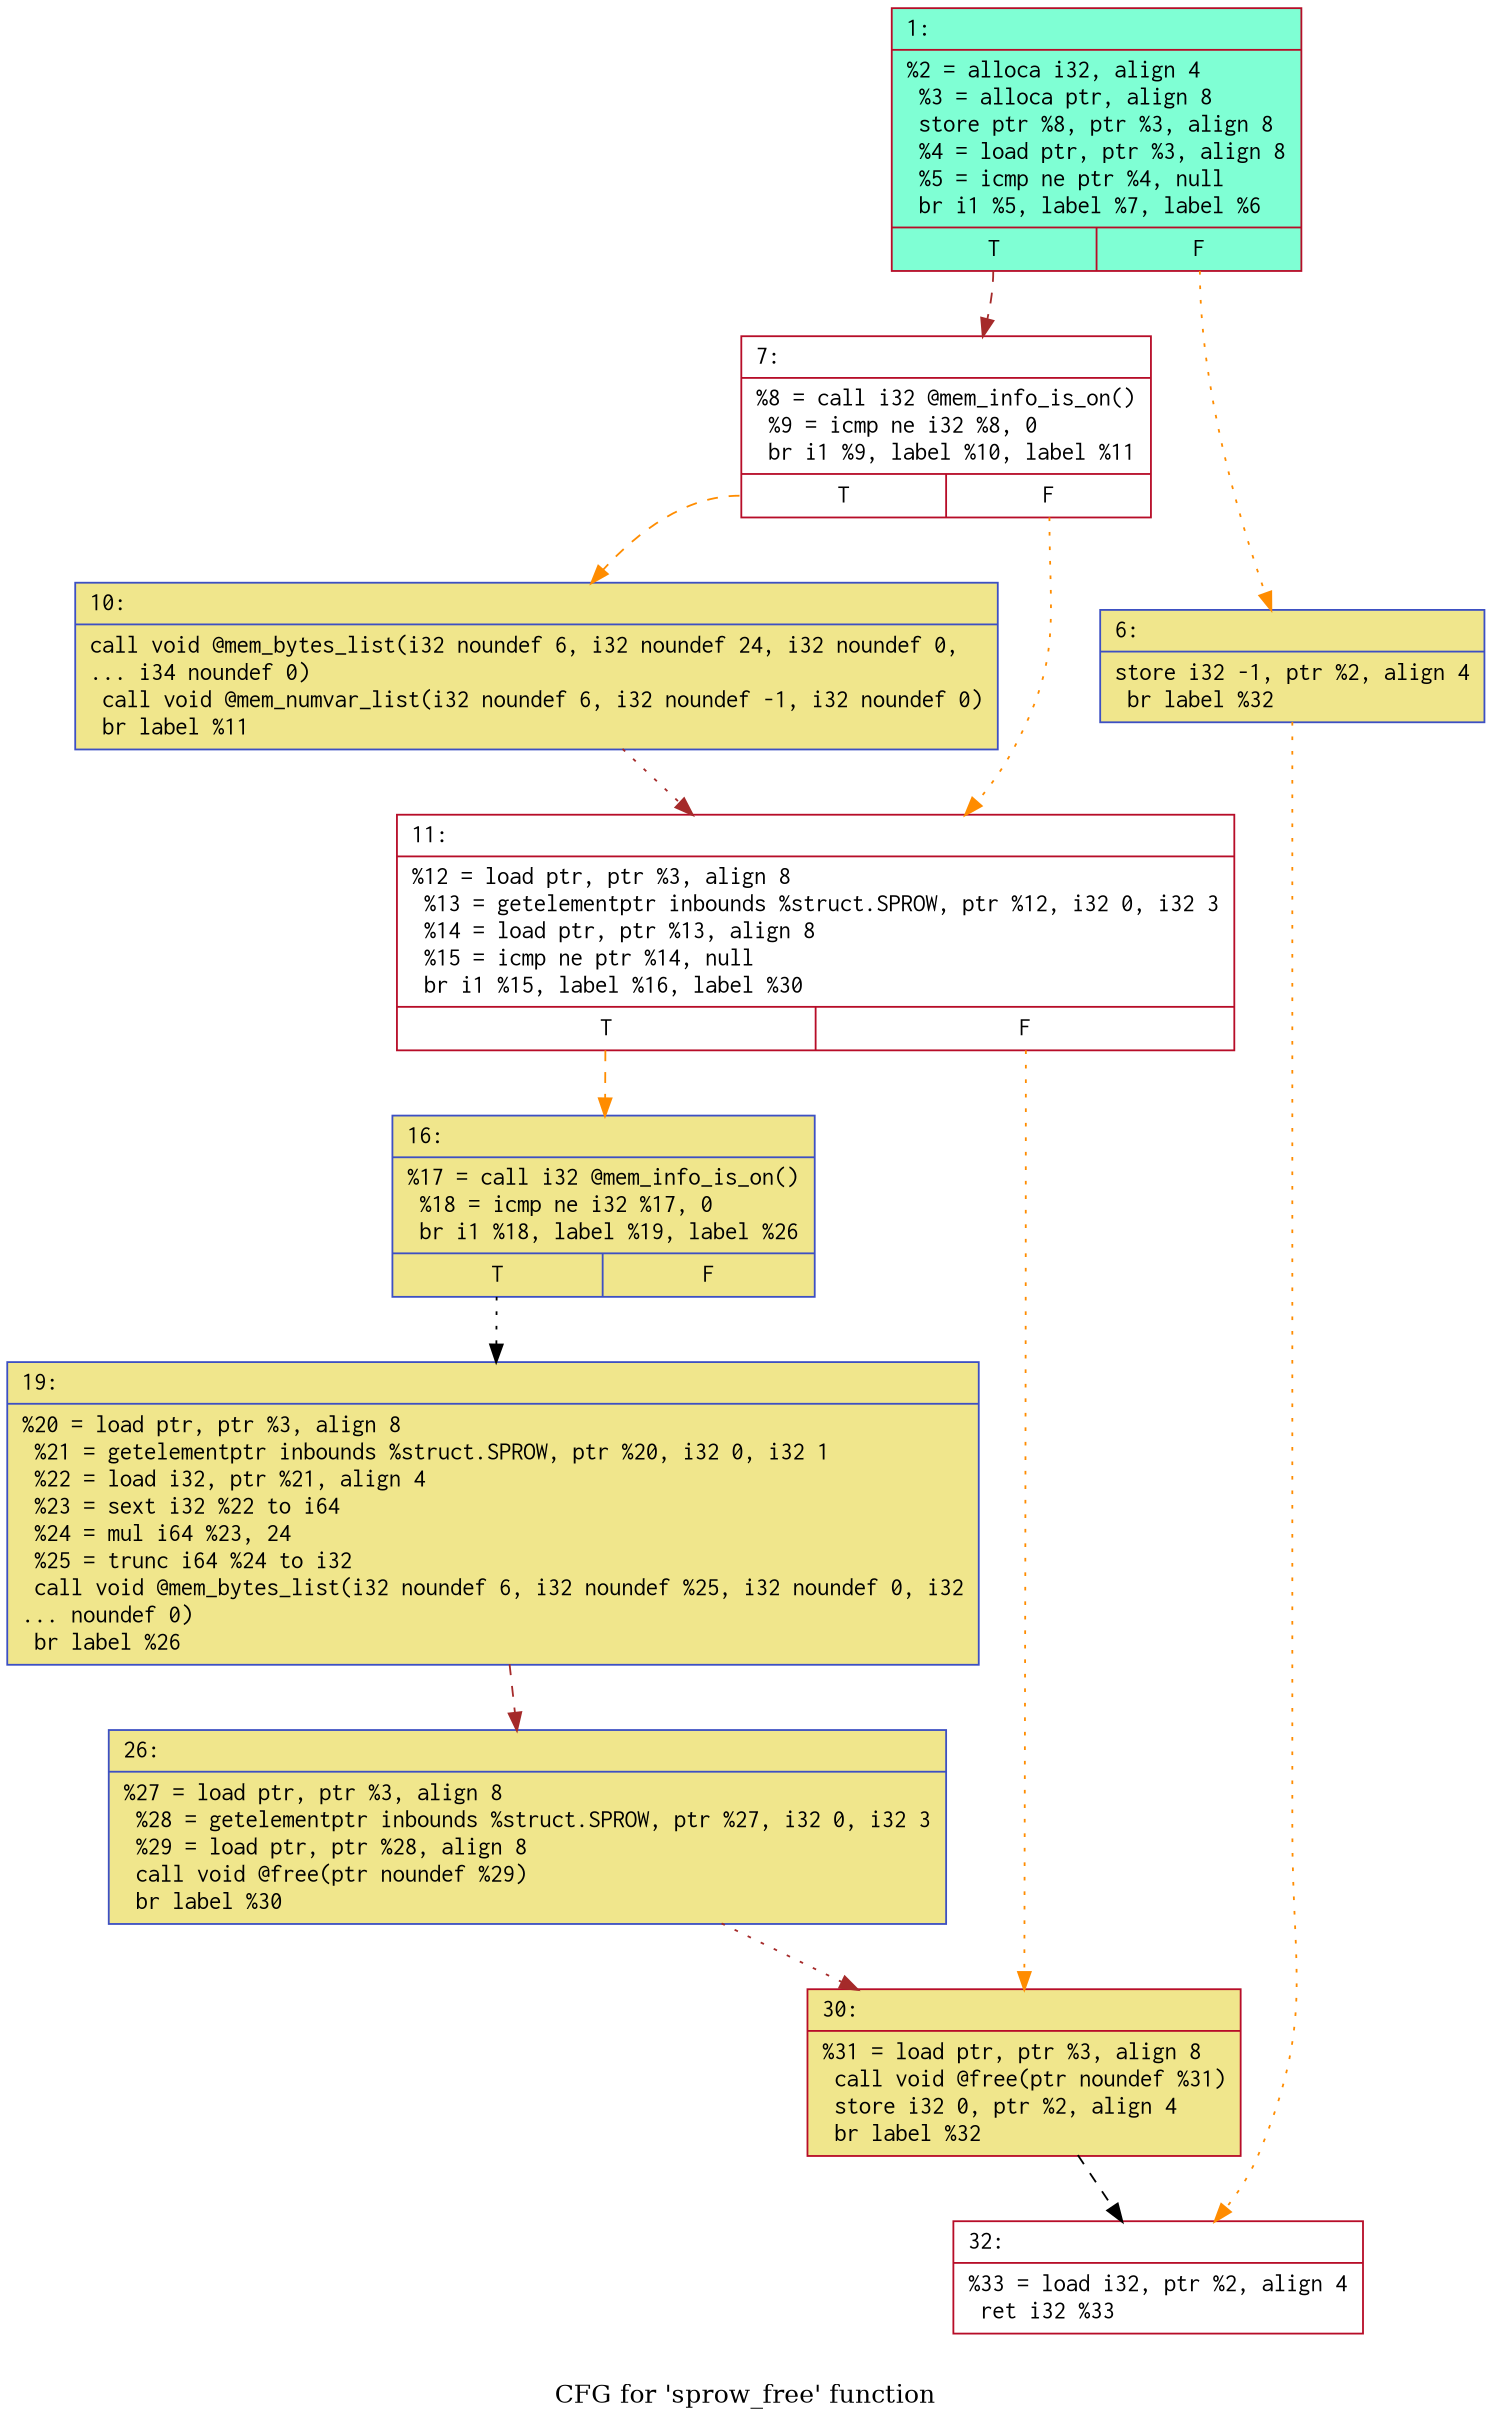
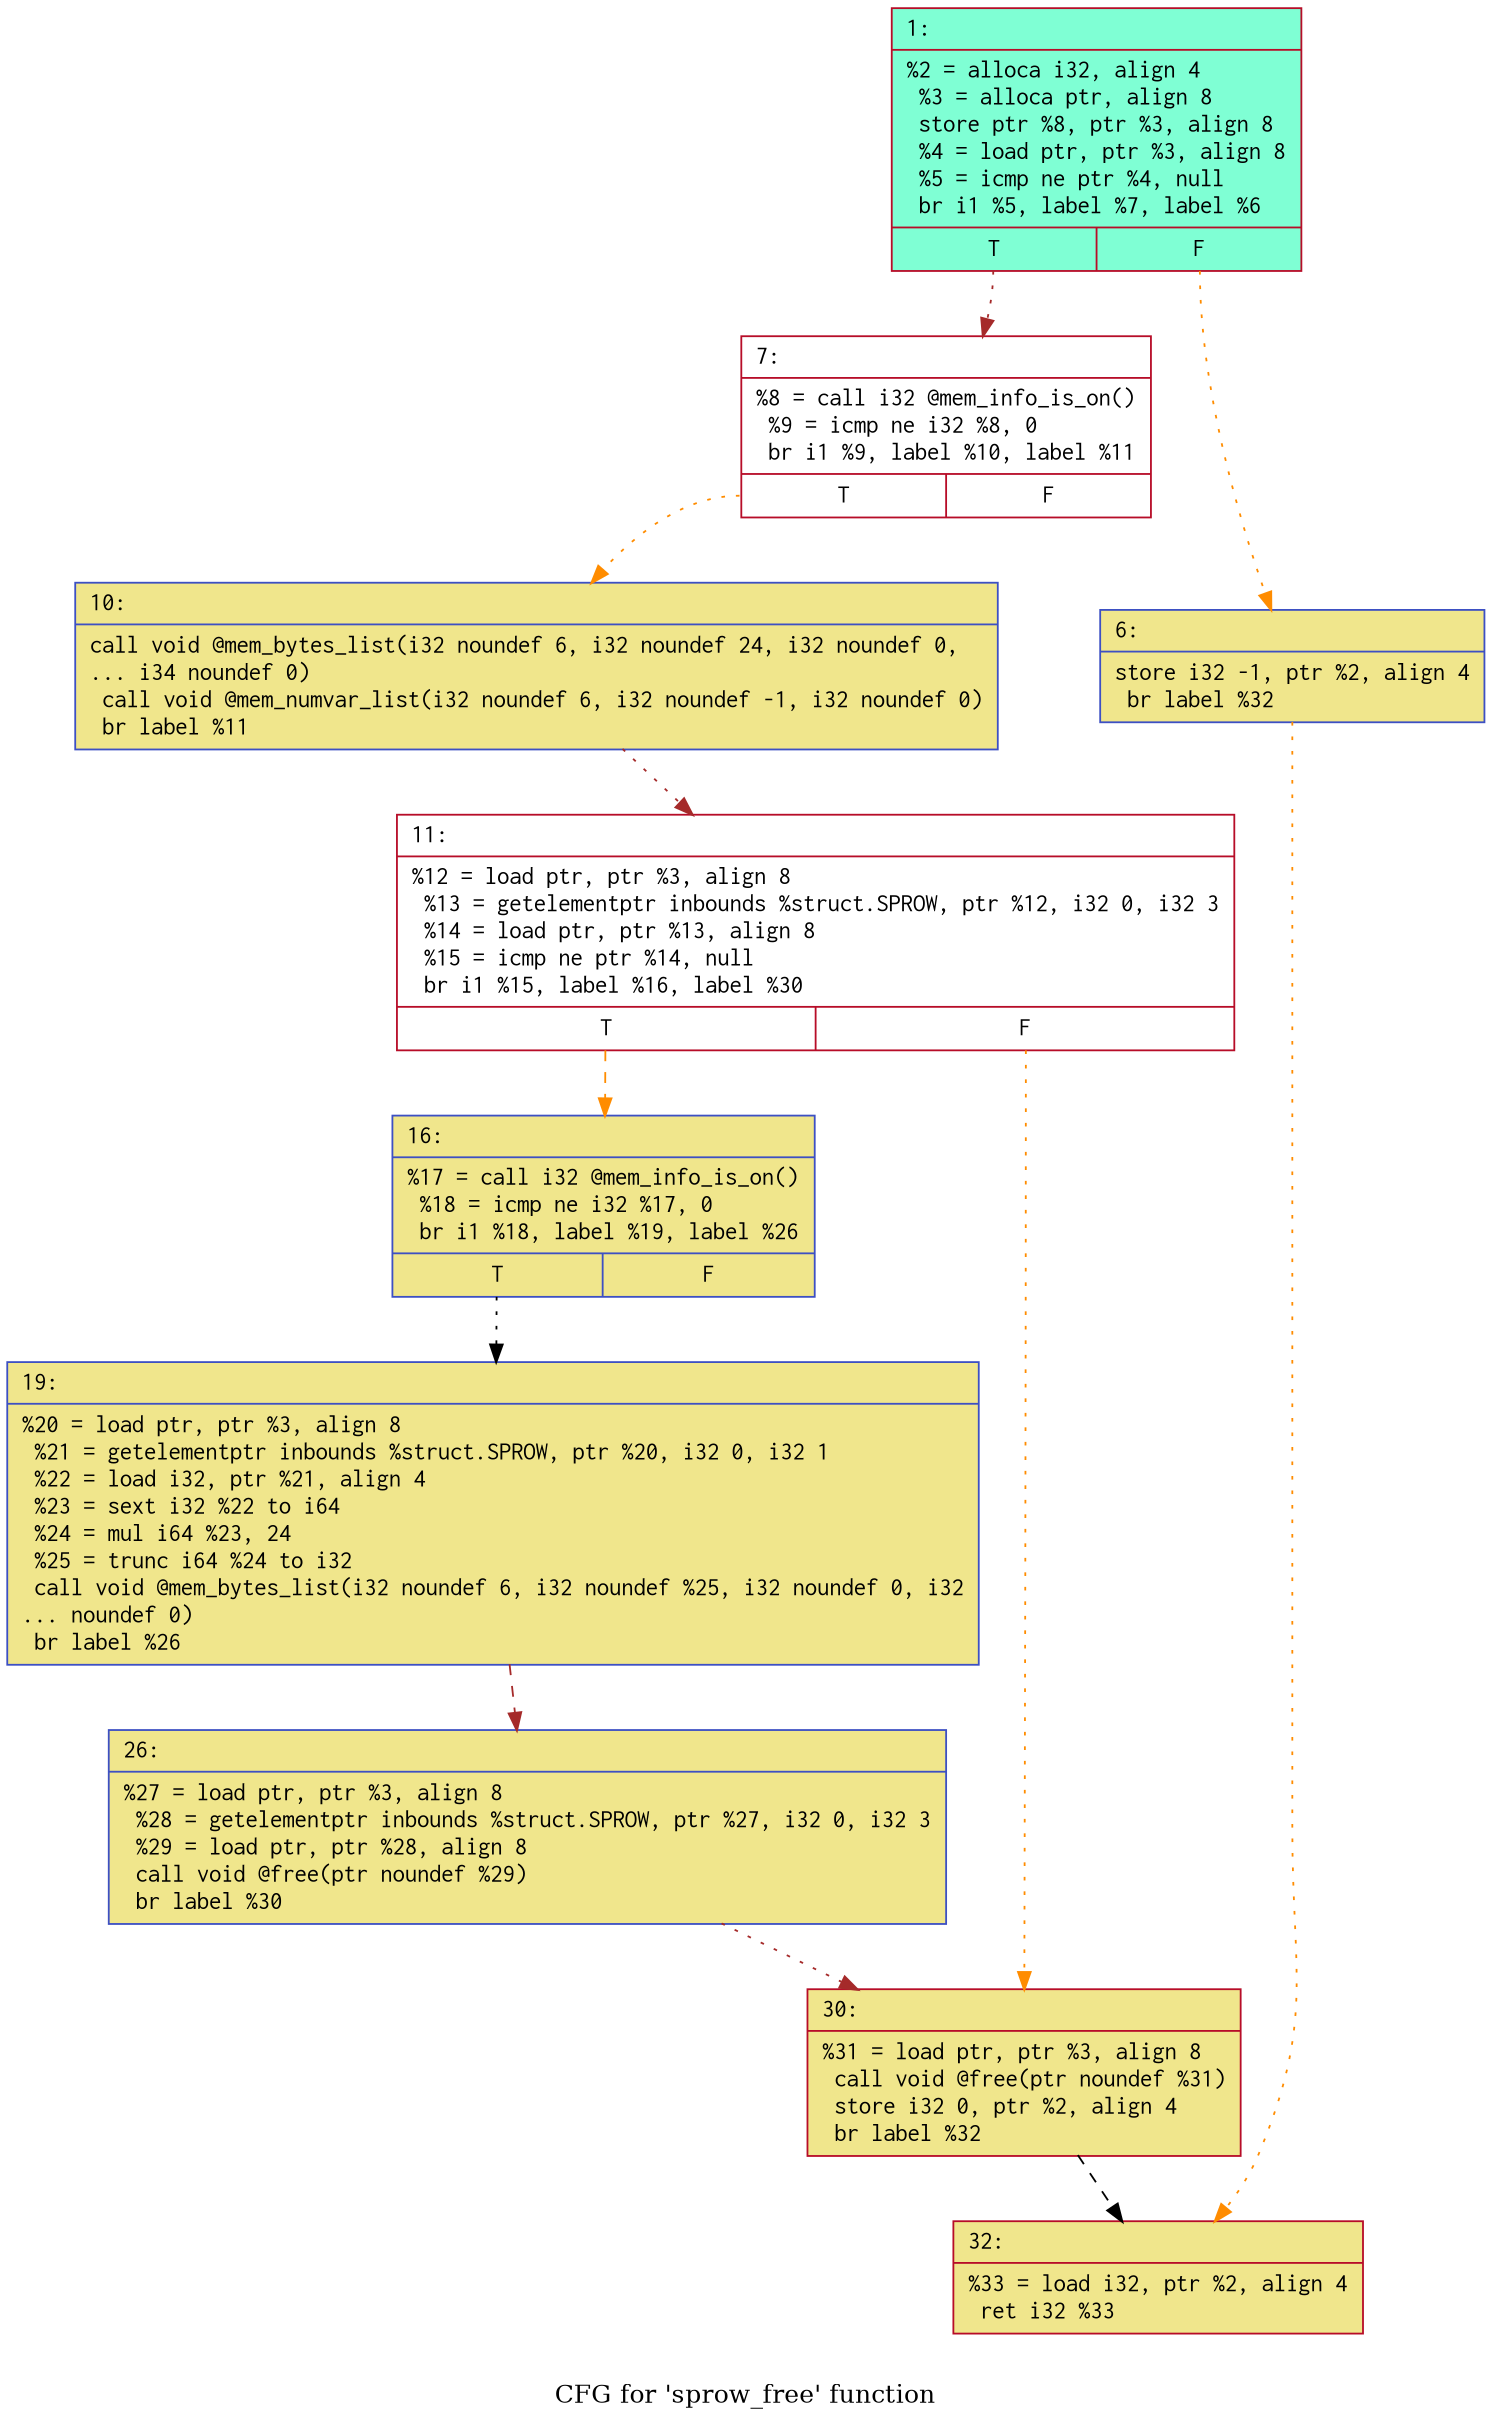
(992, 295) -> (992, 295)
(664, 519) -> (664, 519)
(1045, 668) -> none
(1158, 2277) -> (1158, 2277)
